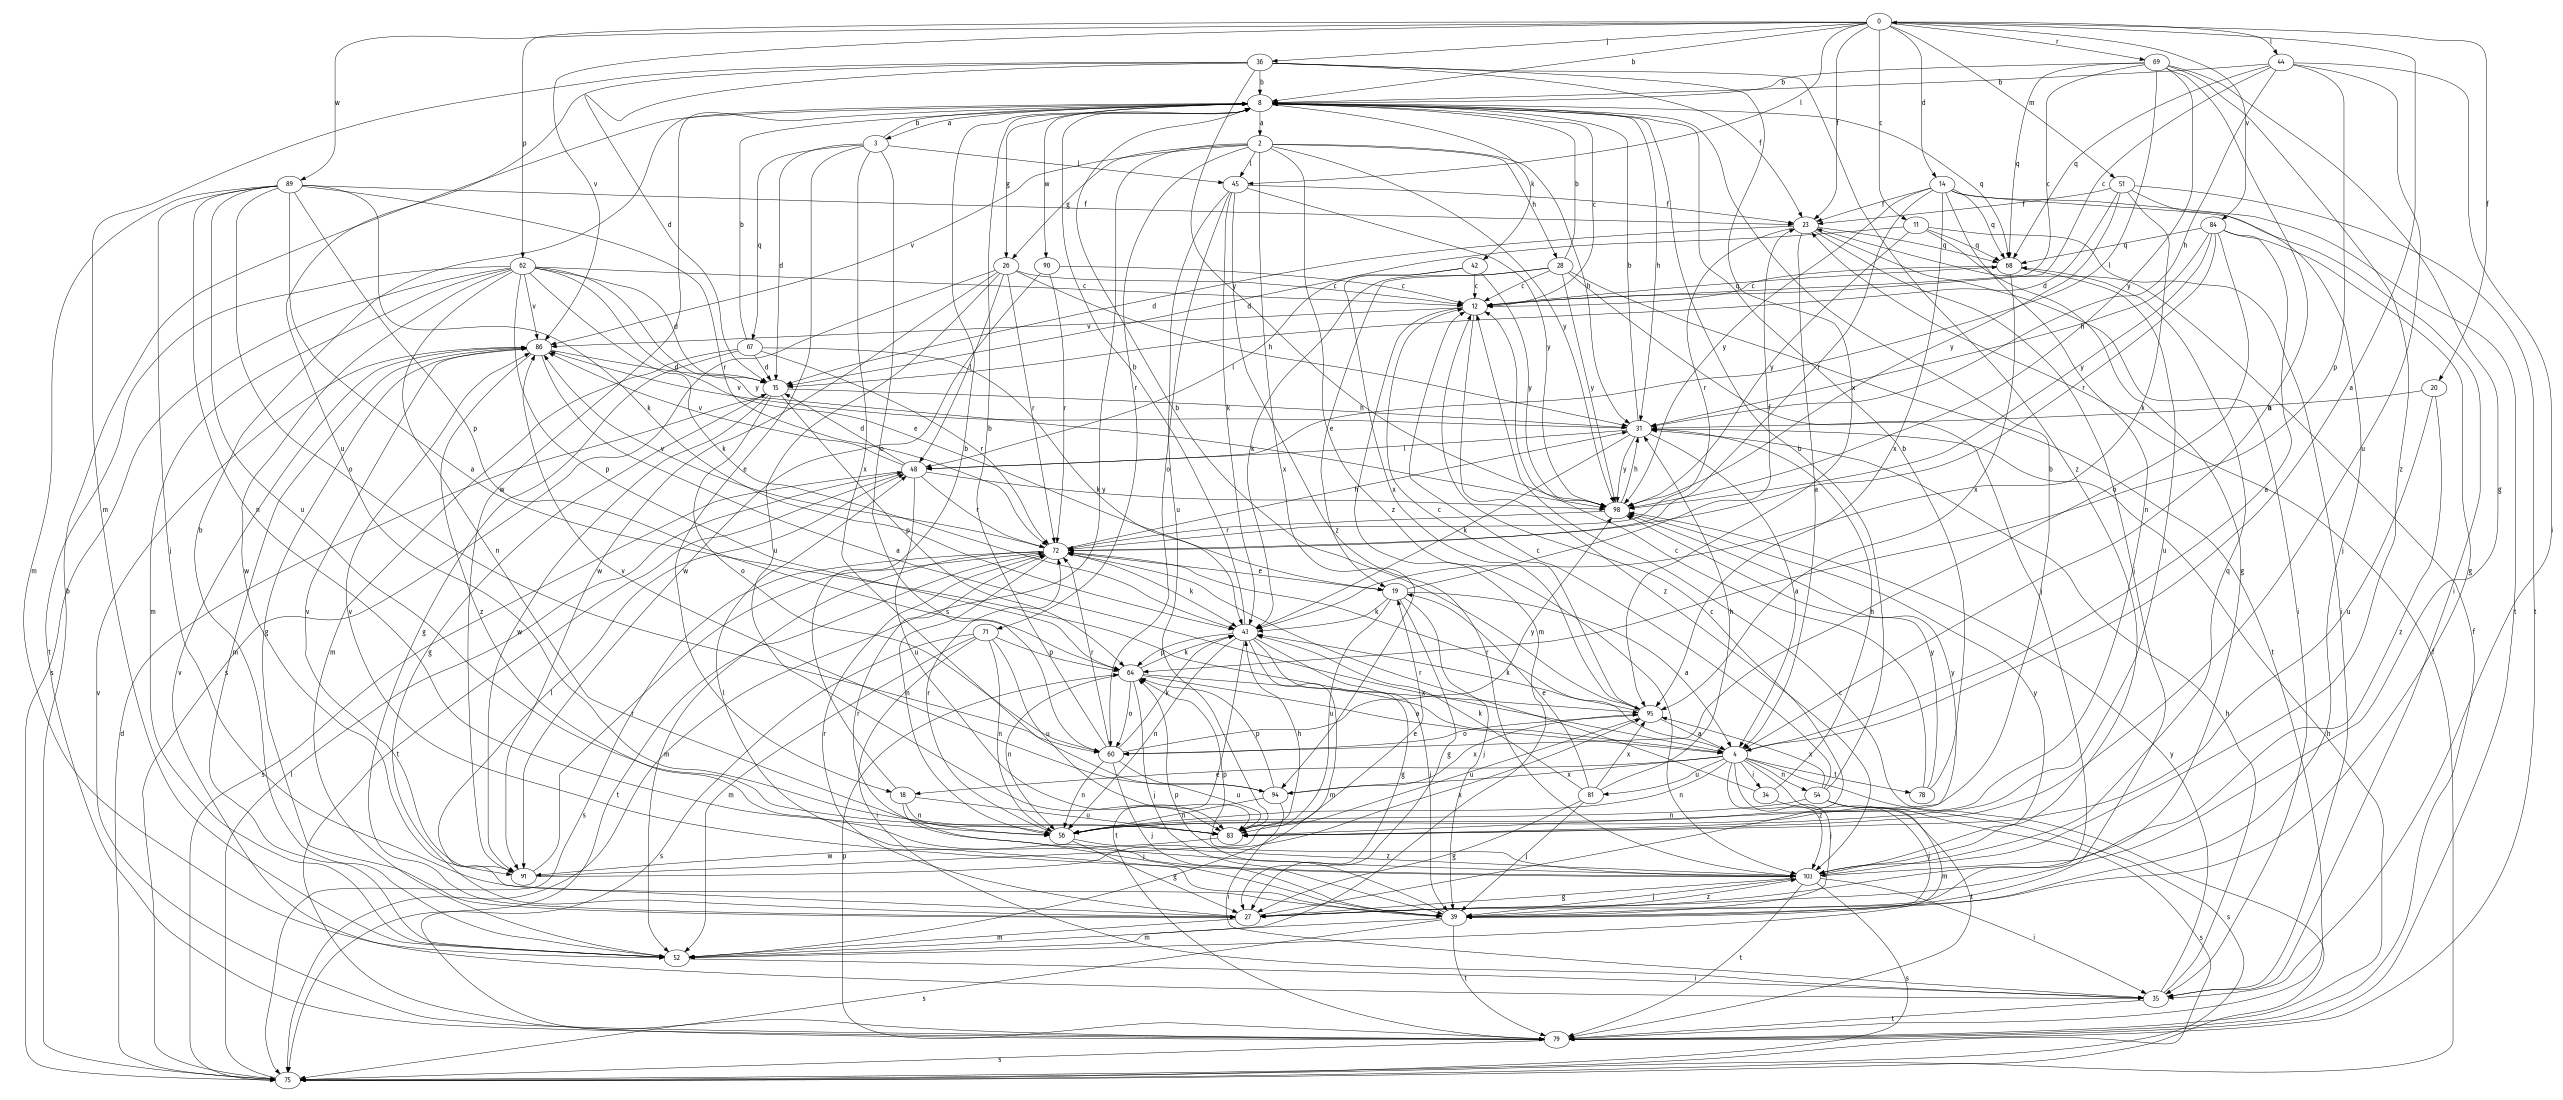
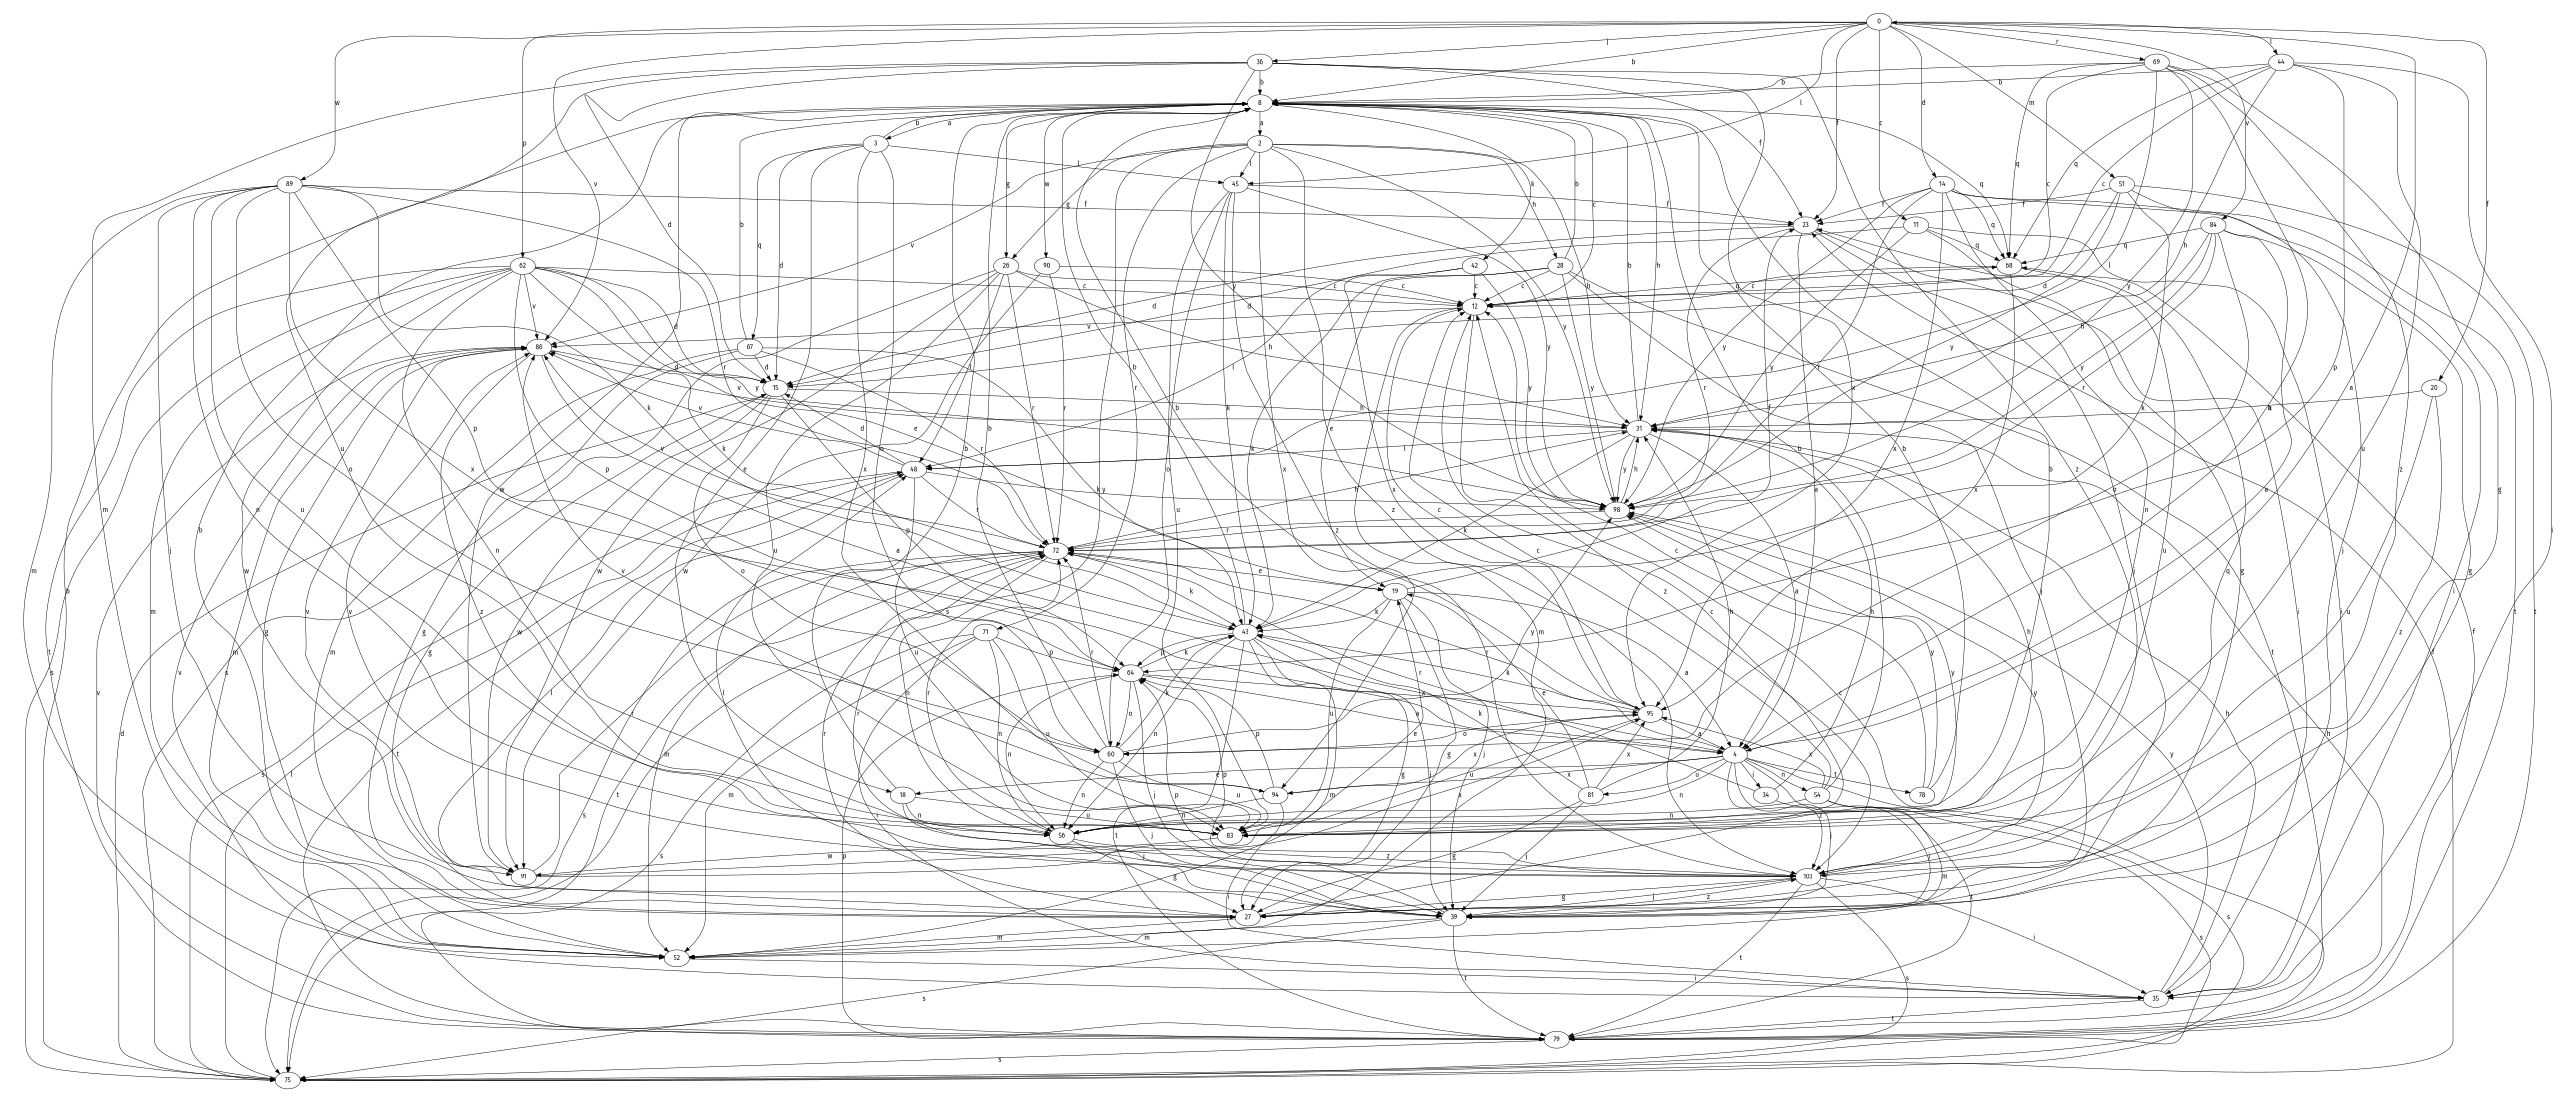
(1906, 241) -> none
(473, 470) -> (473, 470)
(1300, 754) -> (1989, 792)
